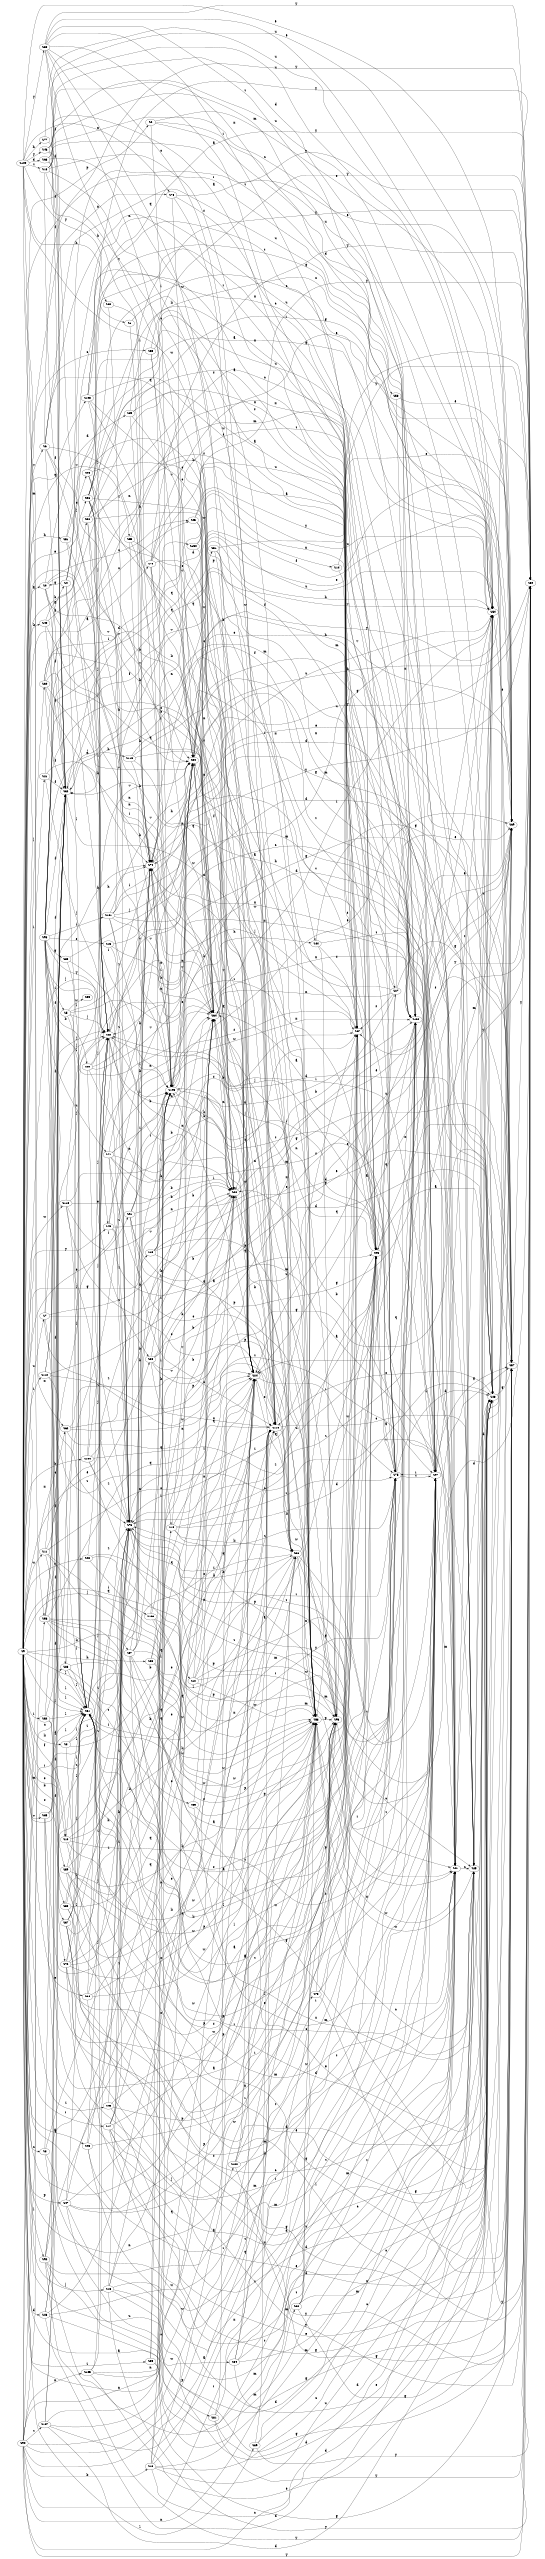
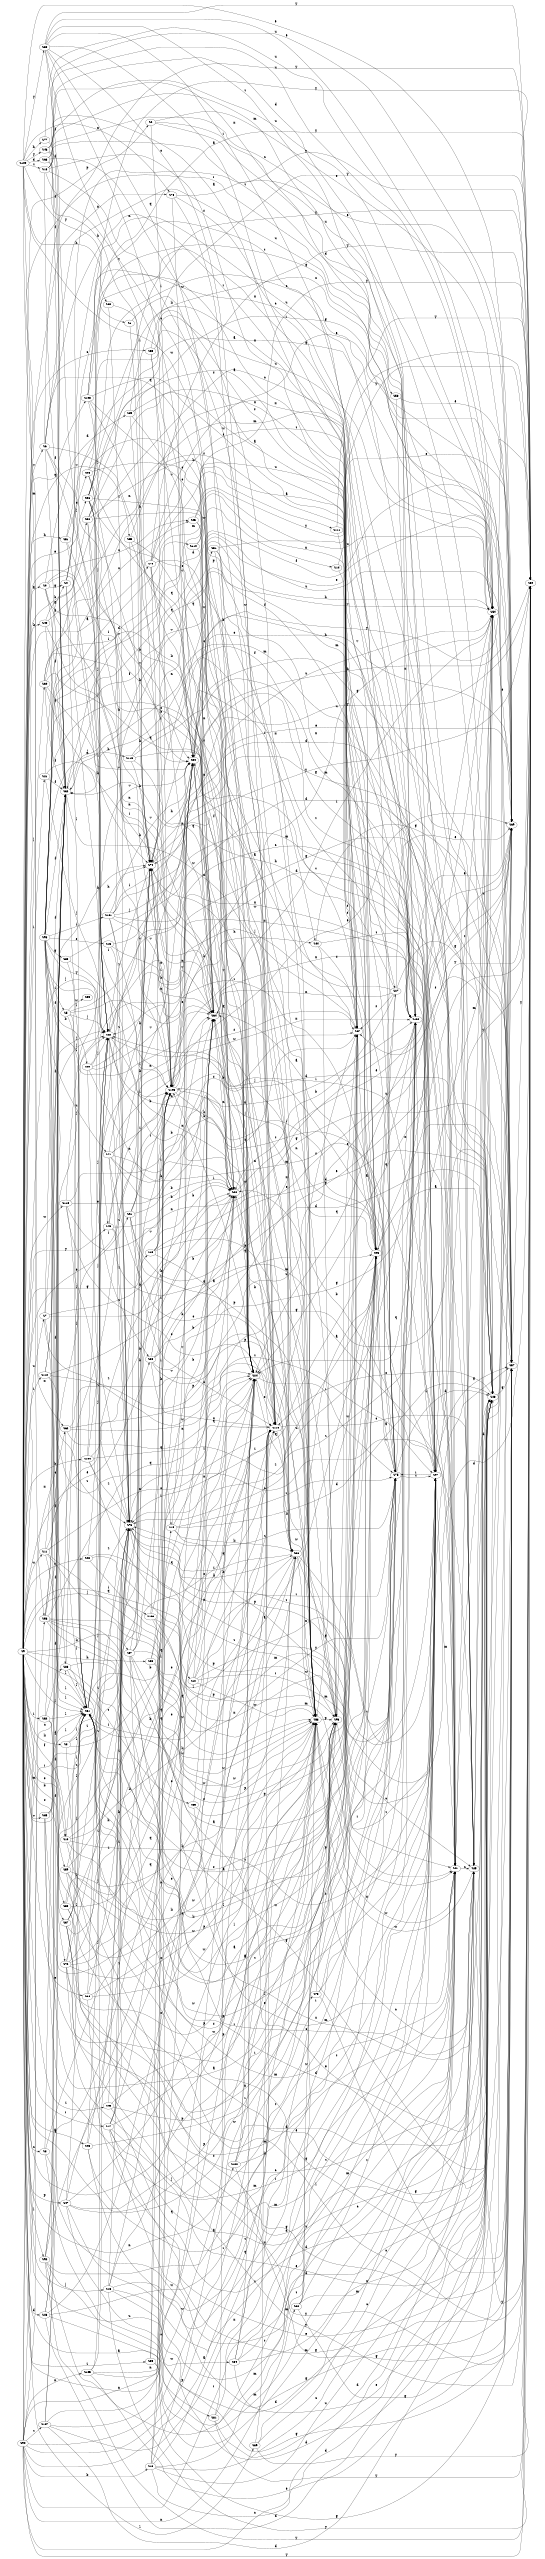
none -> (337, 530)
(193, 547) -> (193, 547)
(56, 584) -> (55, 587)
(108, 632) -> (108, 632)
